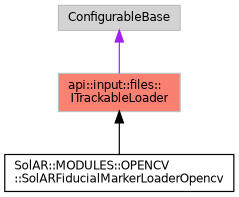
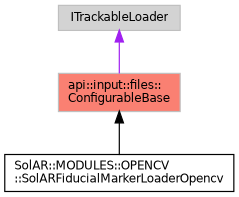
(119, 18) -> (119, 18)
(119, 92) -> (119, 92)
